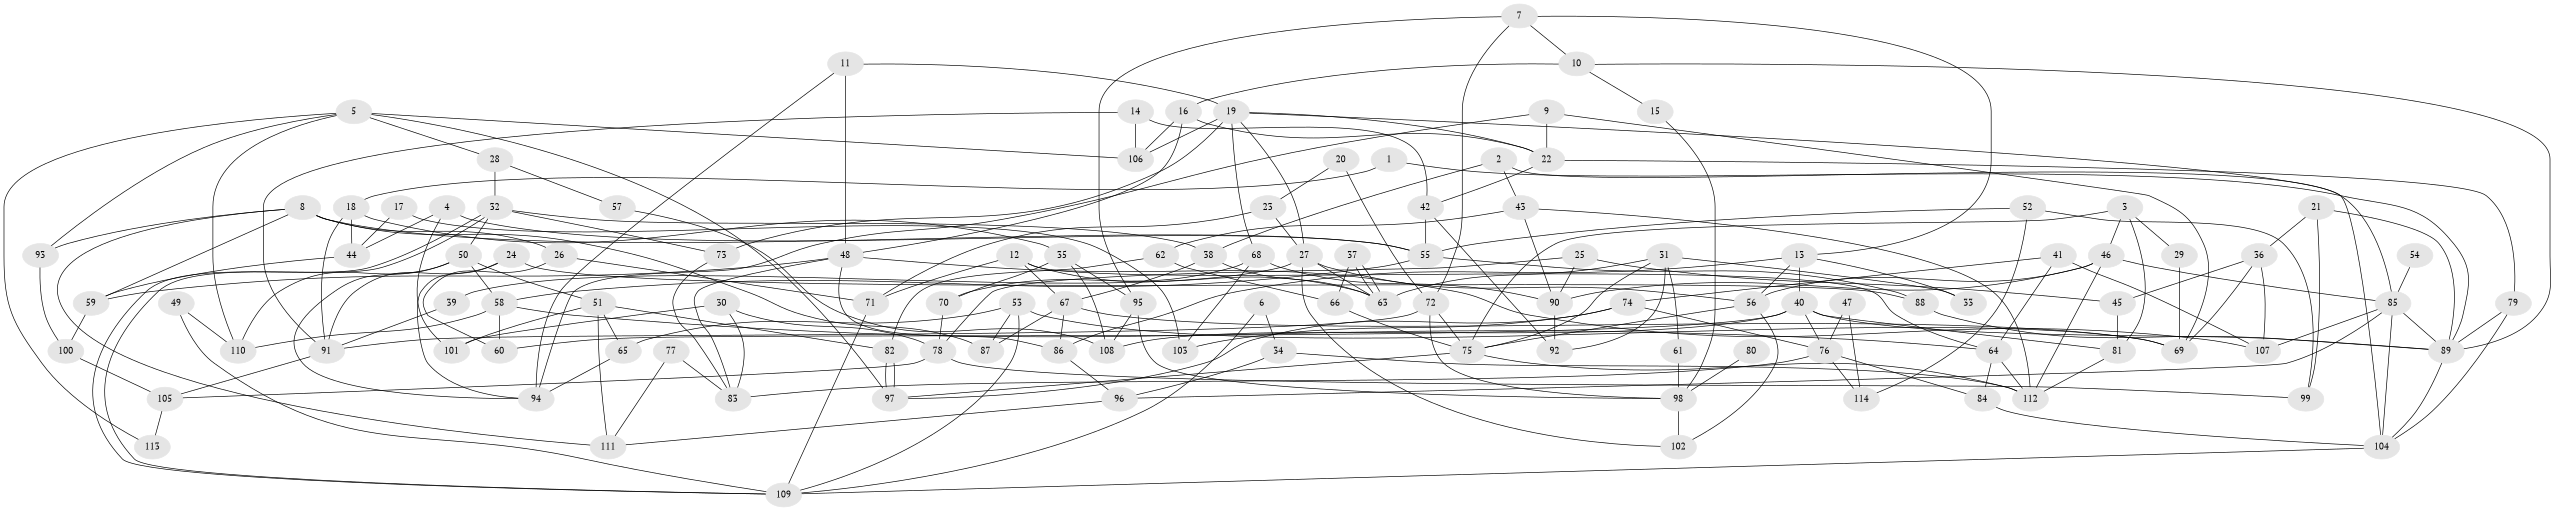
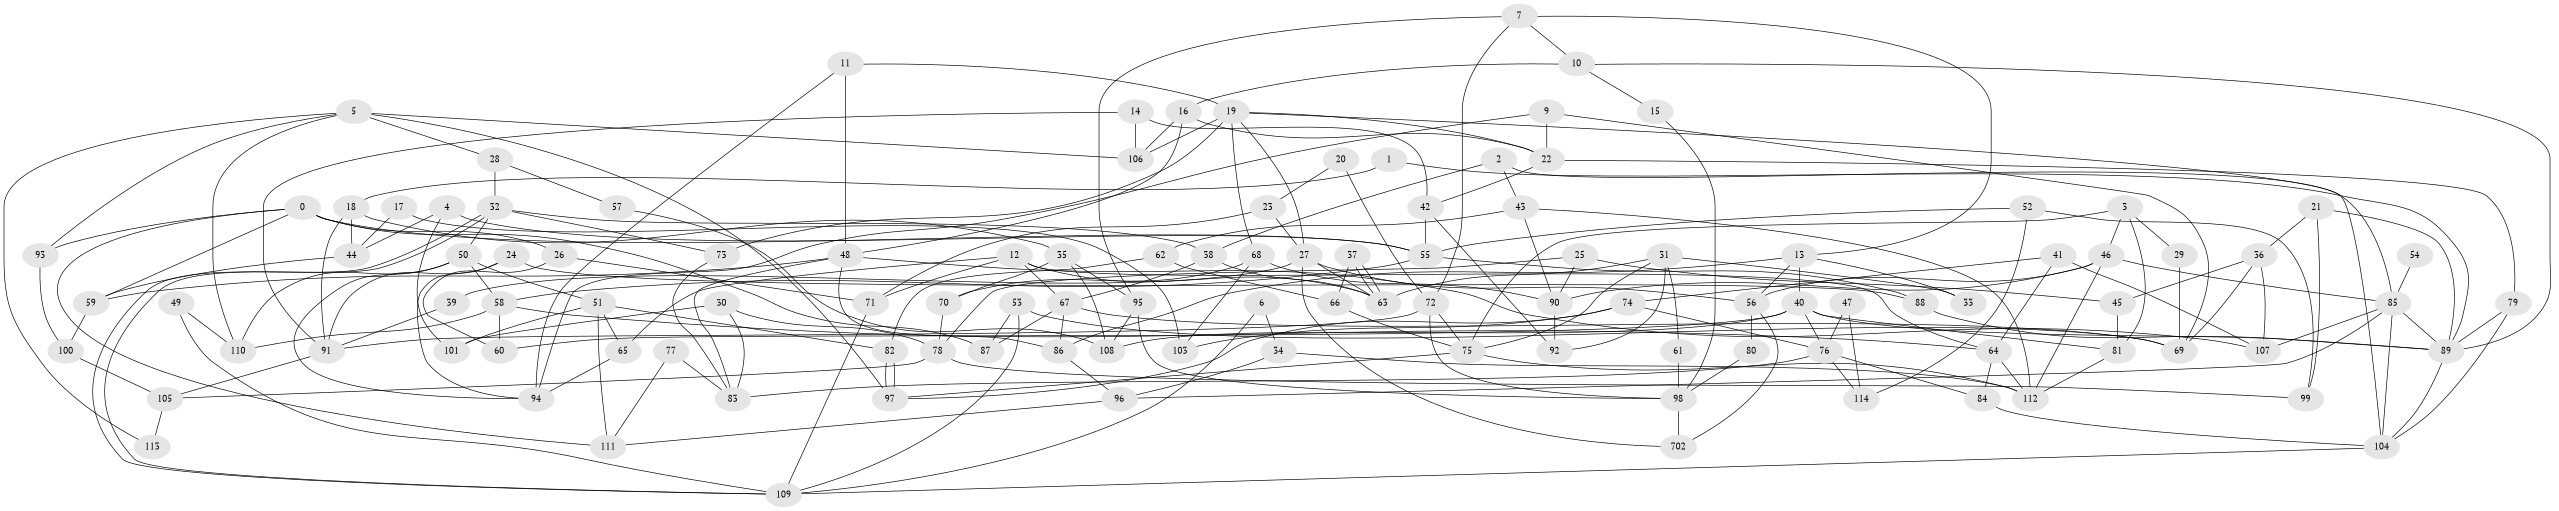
(303, 208) -> (303, 208)
(1659, 318) -> (1752, 327)
(754, 322) -> (825, 273)
(1678, 447) -> (1678, 447)
